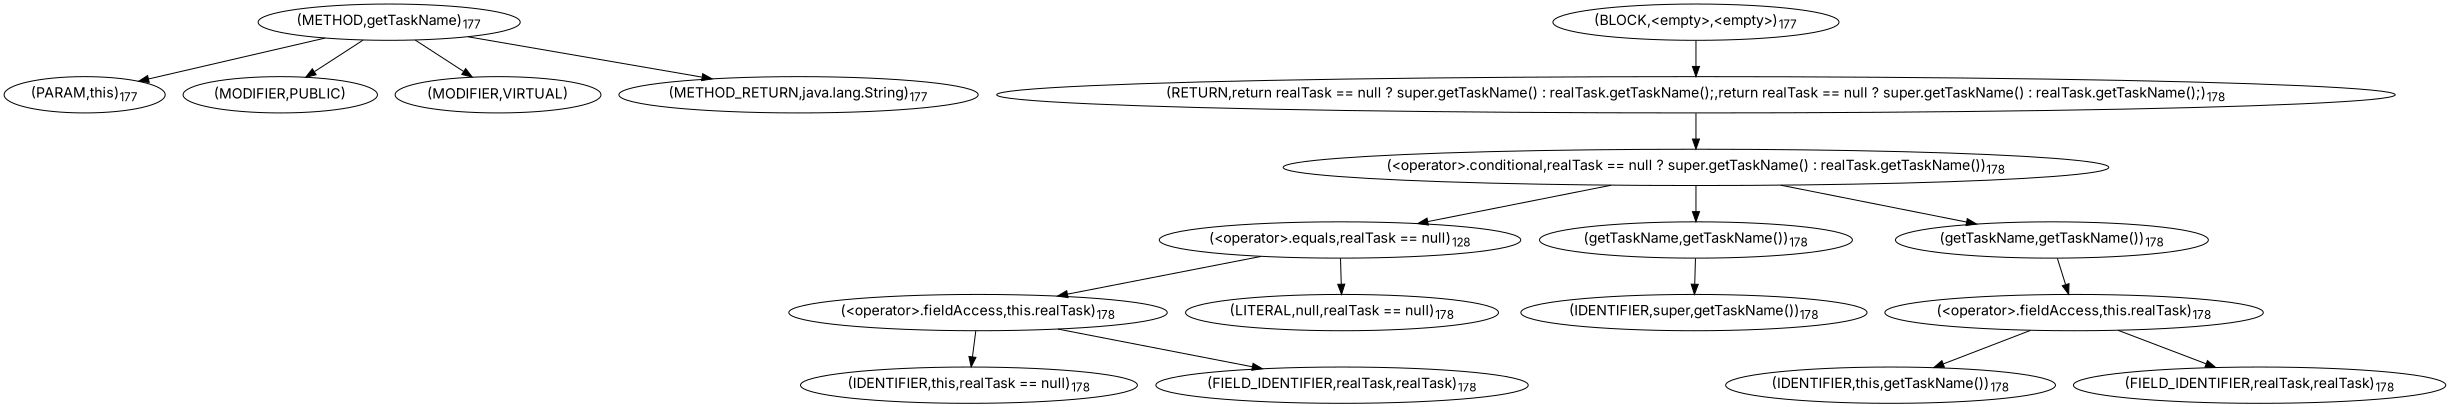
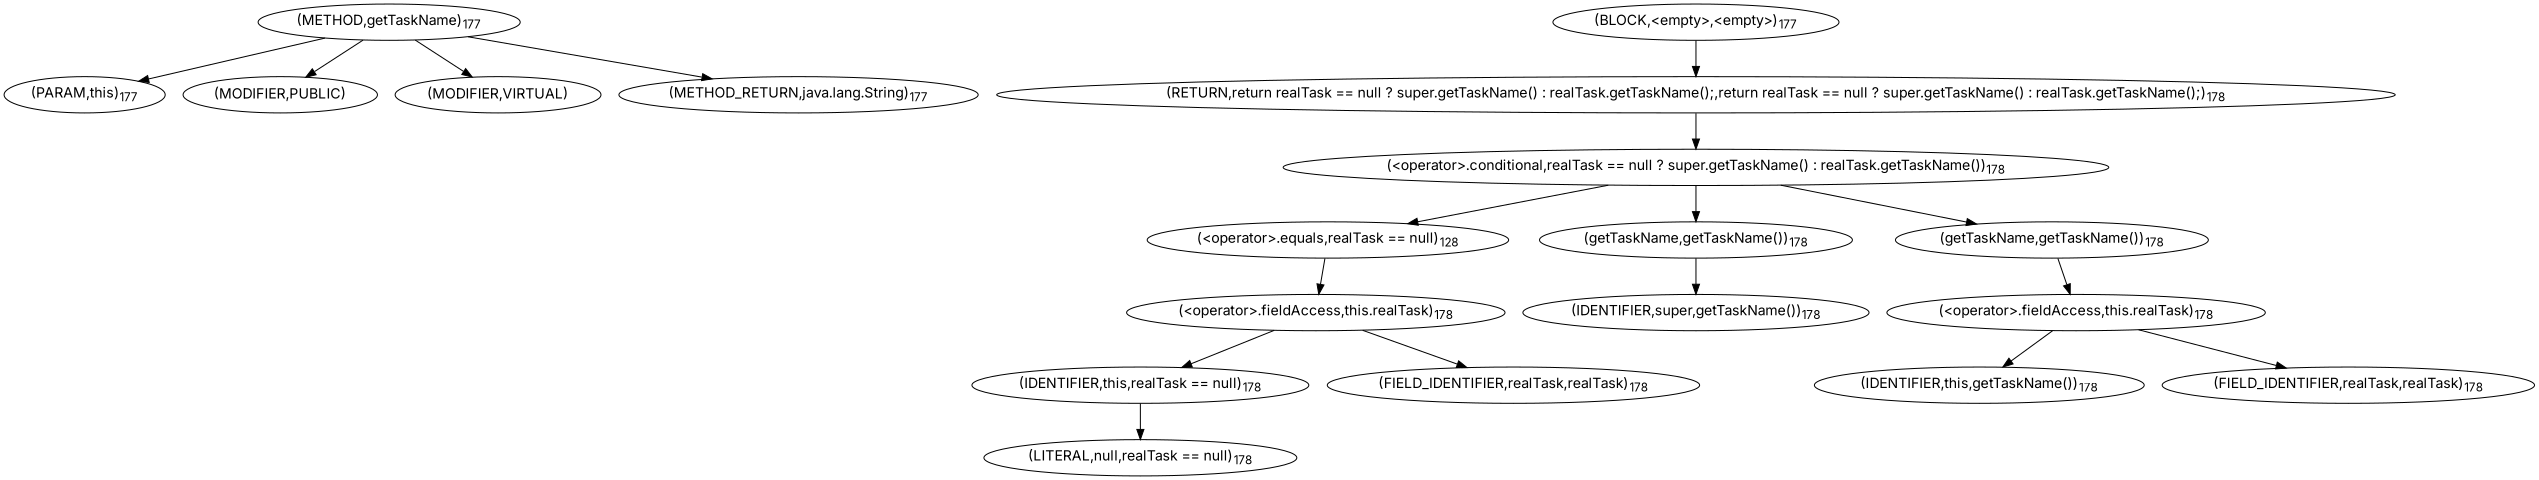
(1341, 271) -> (1140, 417)
